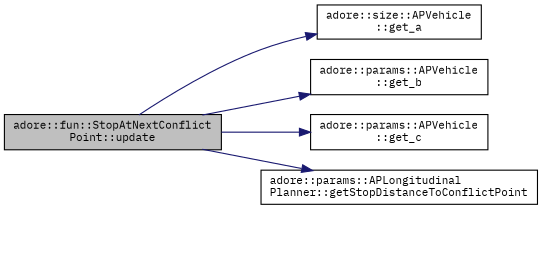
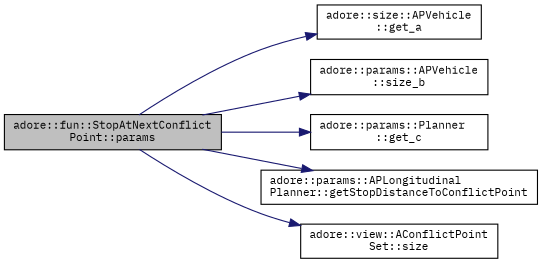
(399, 77) -> (399, 77)
(113, 132) -> (113, 132)
(399, 132) -> (399, 132)
none -> (399, 241)
